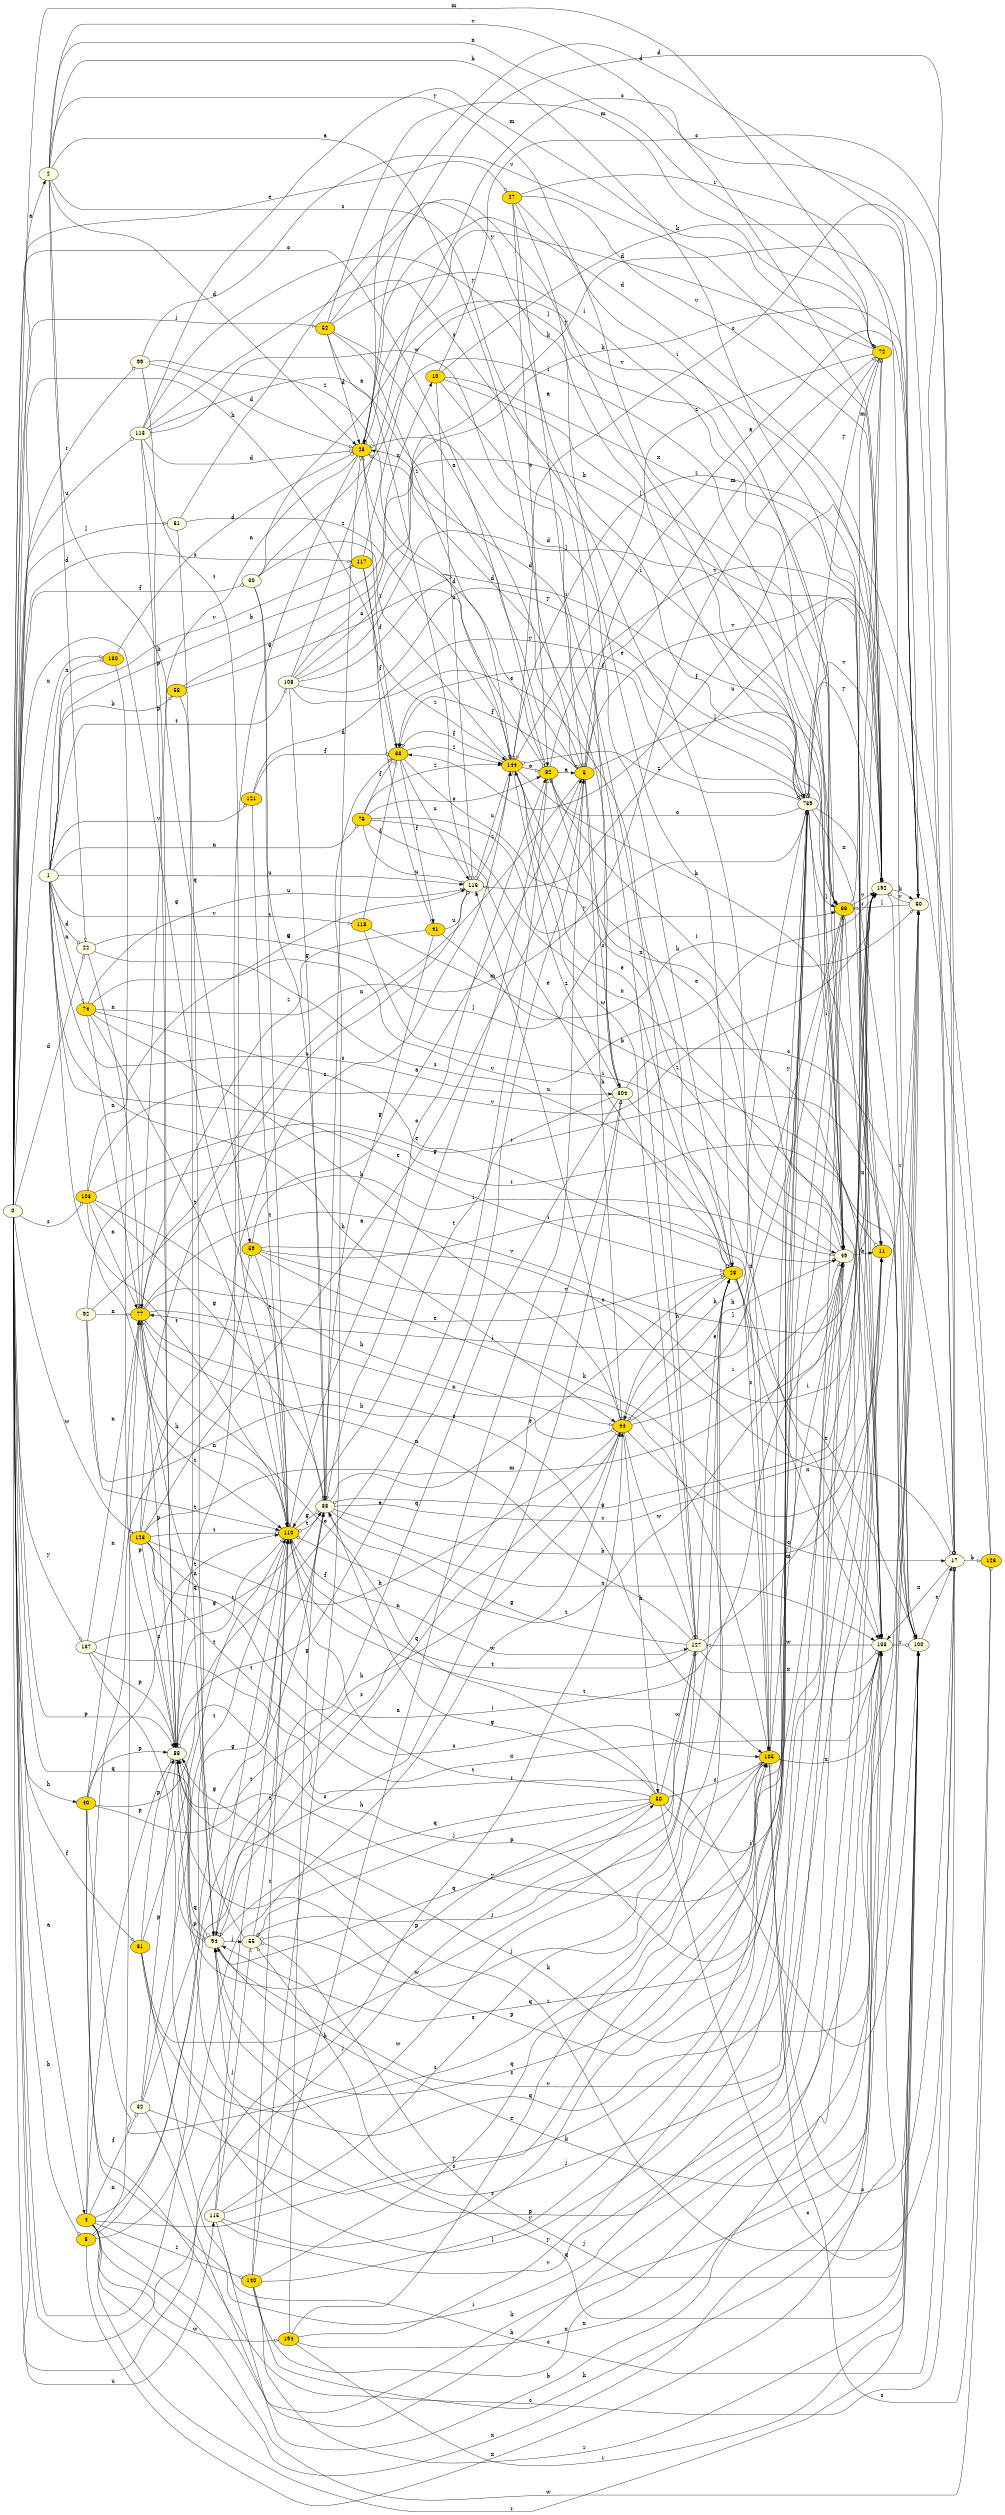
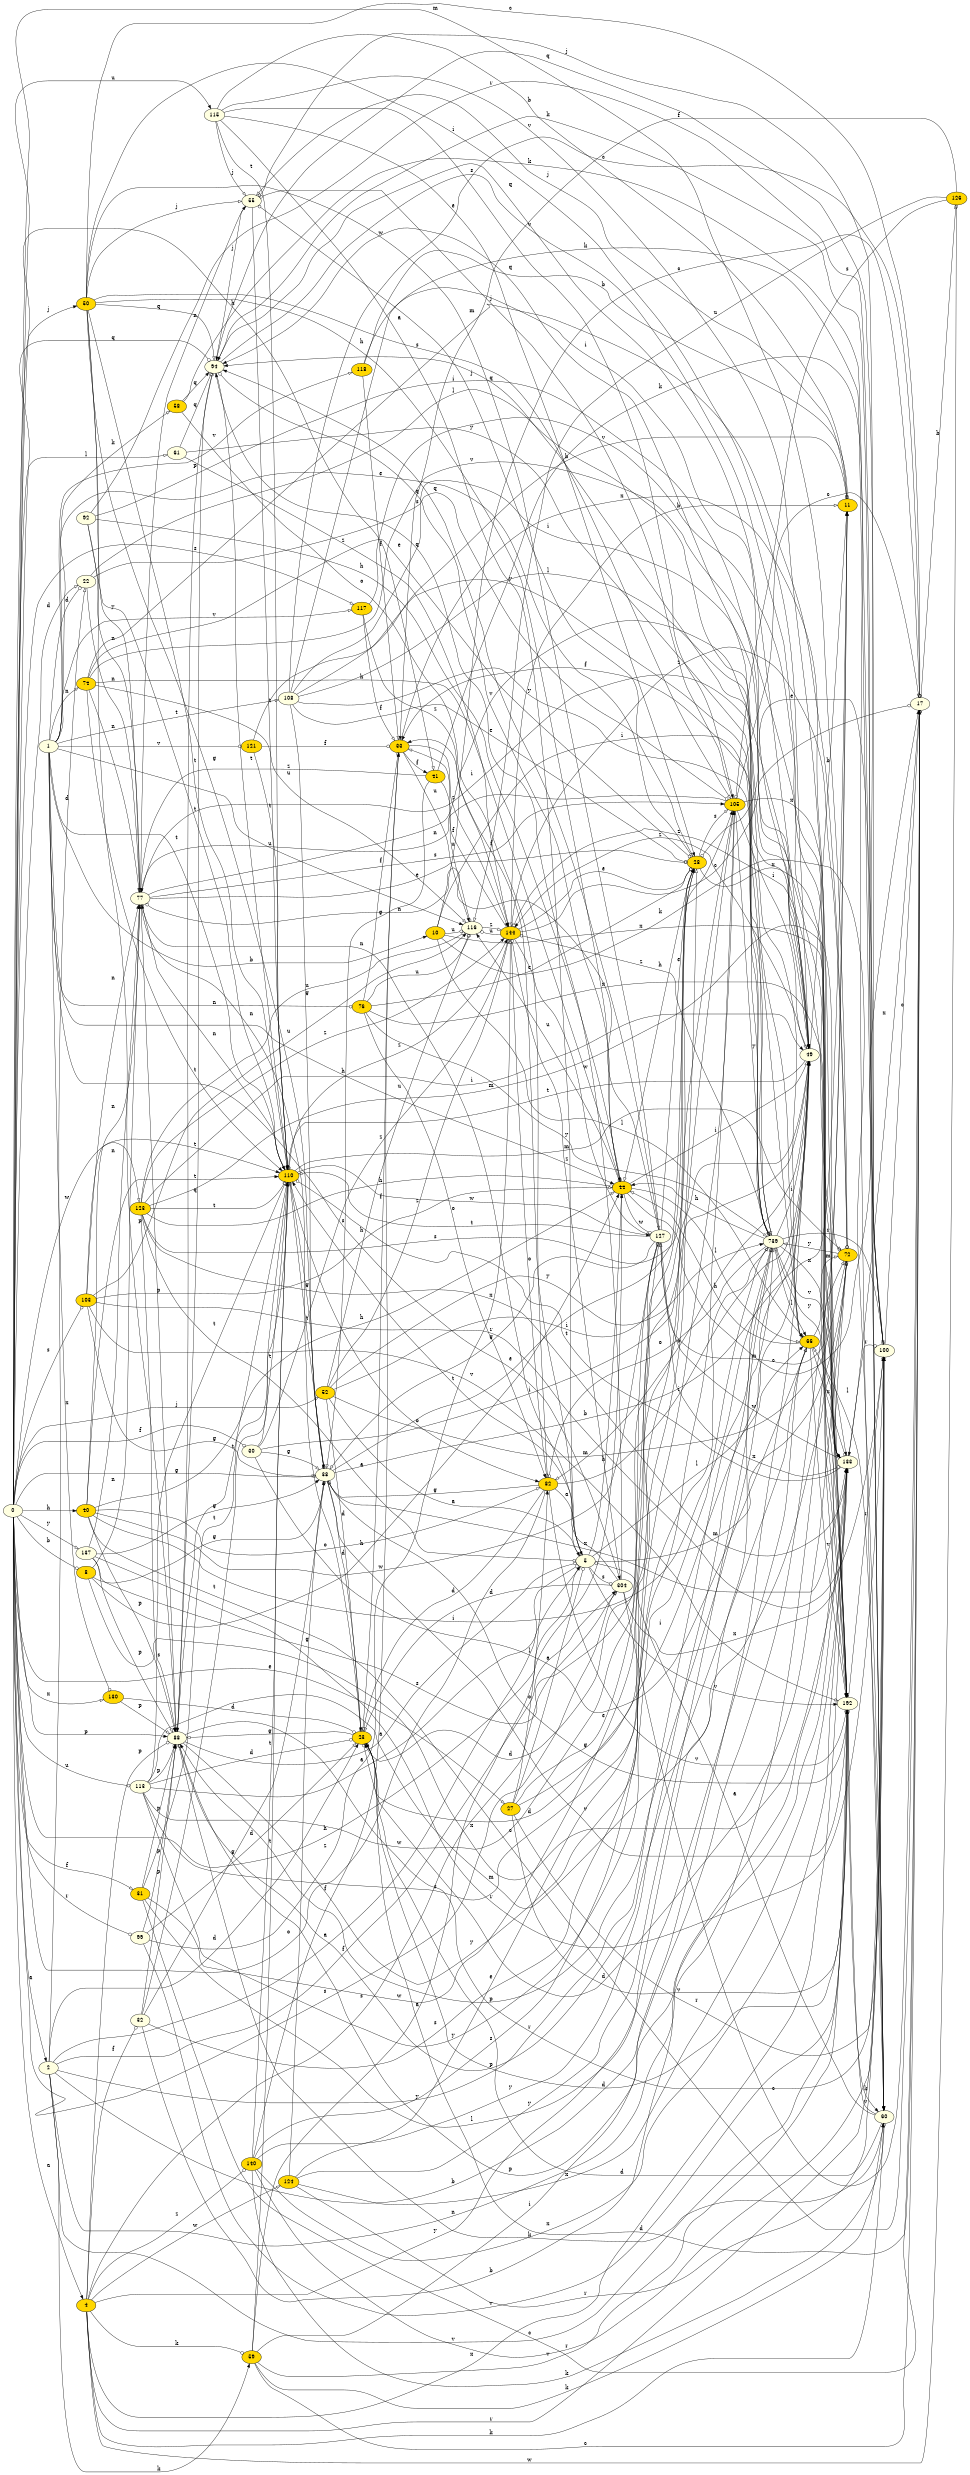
(343, 207) -> (343, 1949)
(423, 772) -> (391, 1056)
(584, 773) -> (586, 1561)
none -> (575, 1149)
(140, 1314) -> (140, 899)
(398, 1606) -> (113, 607)
(641, 1611) -> (527, 603)
(289, 2339) -> (289, 2182)
